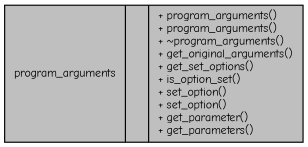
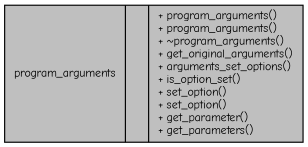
(206, 67) -> (225, 67)
